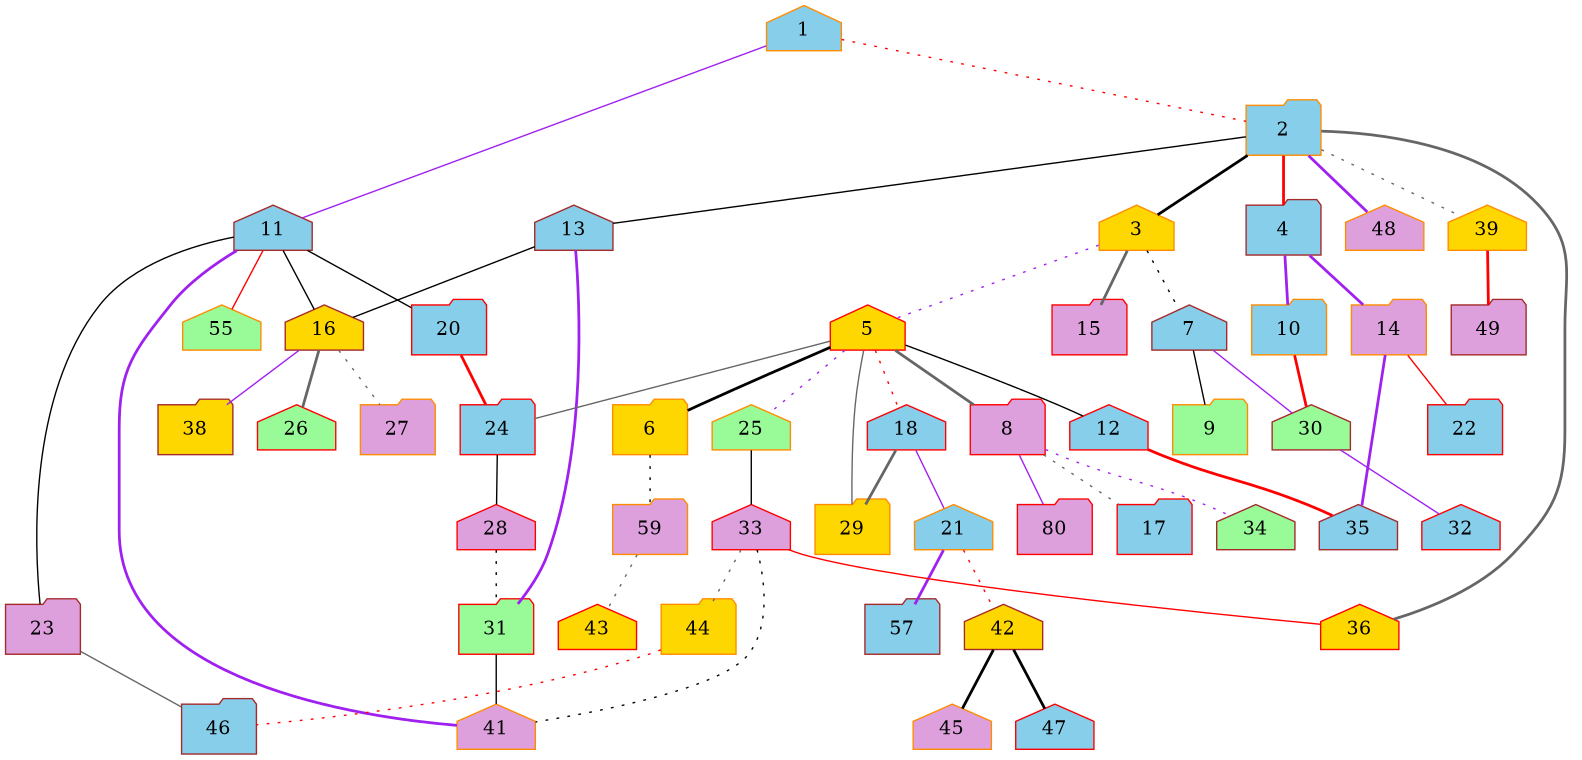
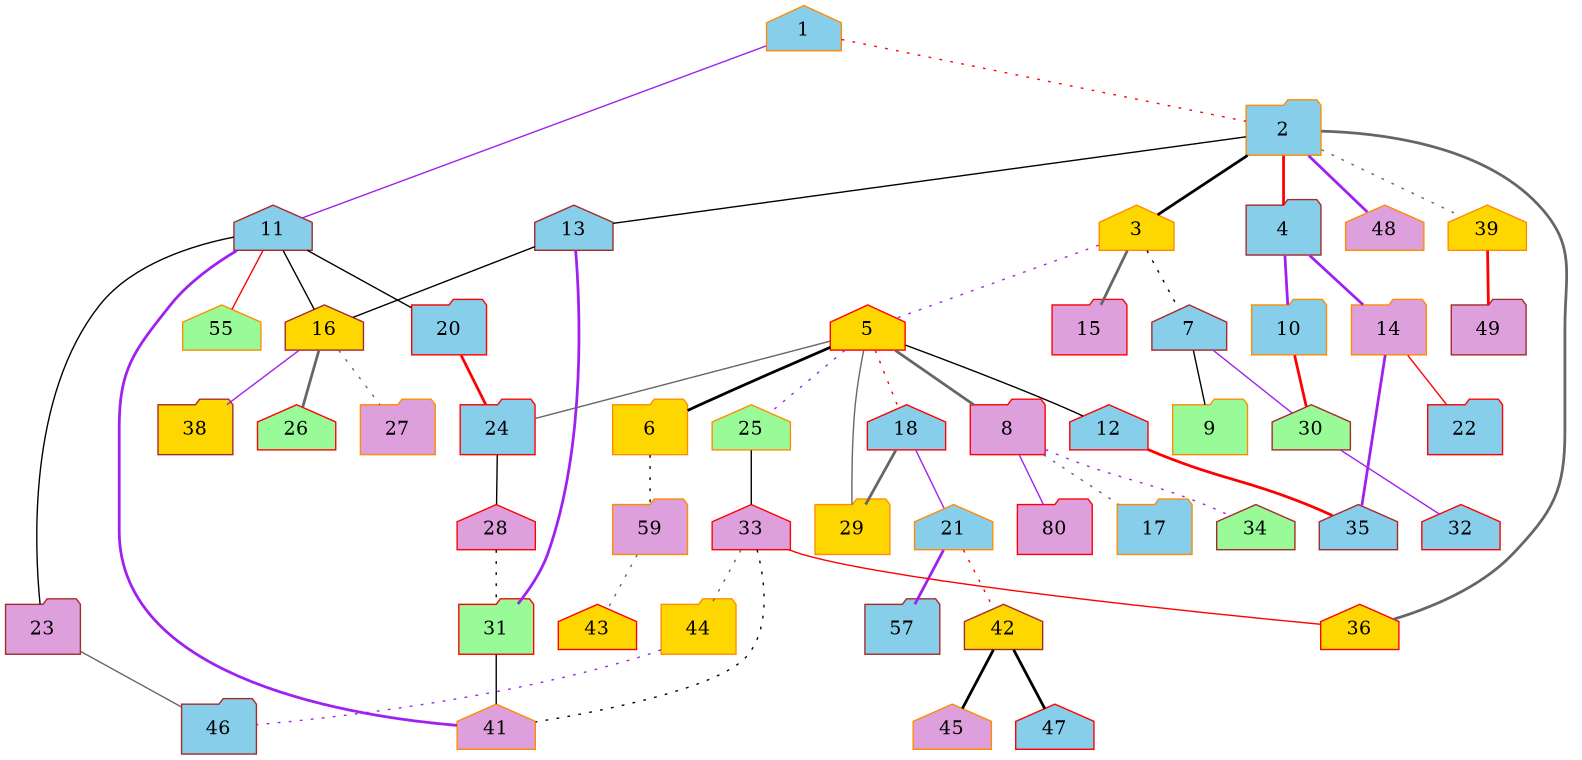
(1155, 529) -> (1155, 529)
(461, 698) -> (461, 698)
